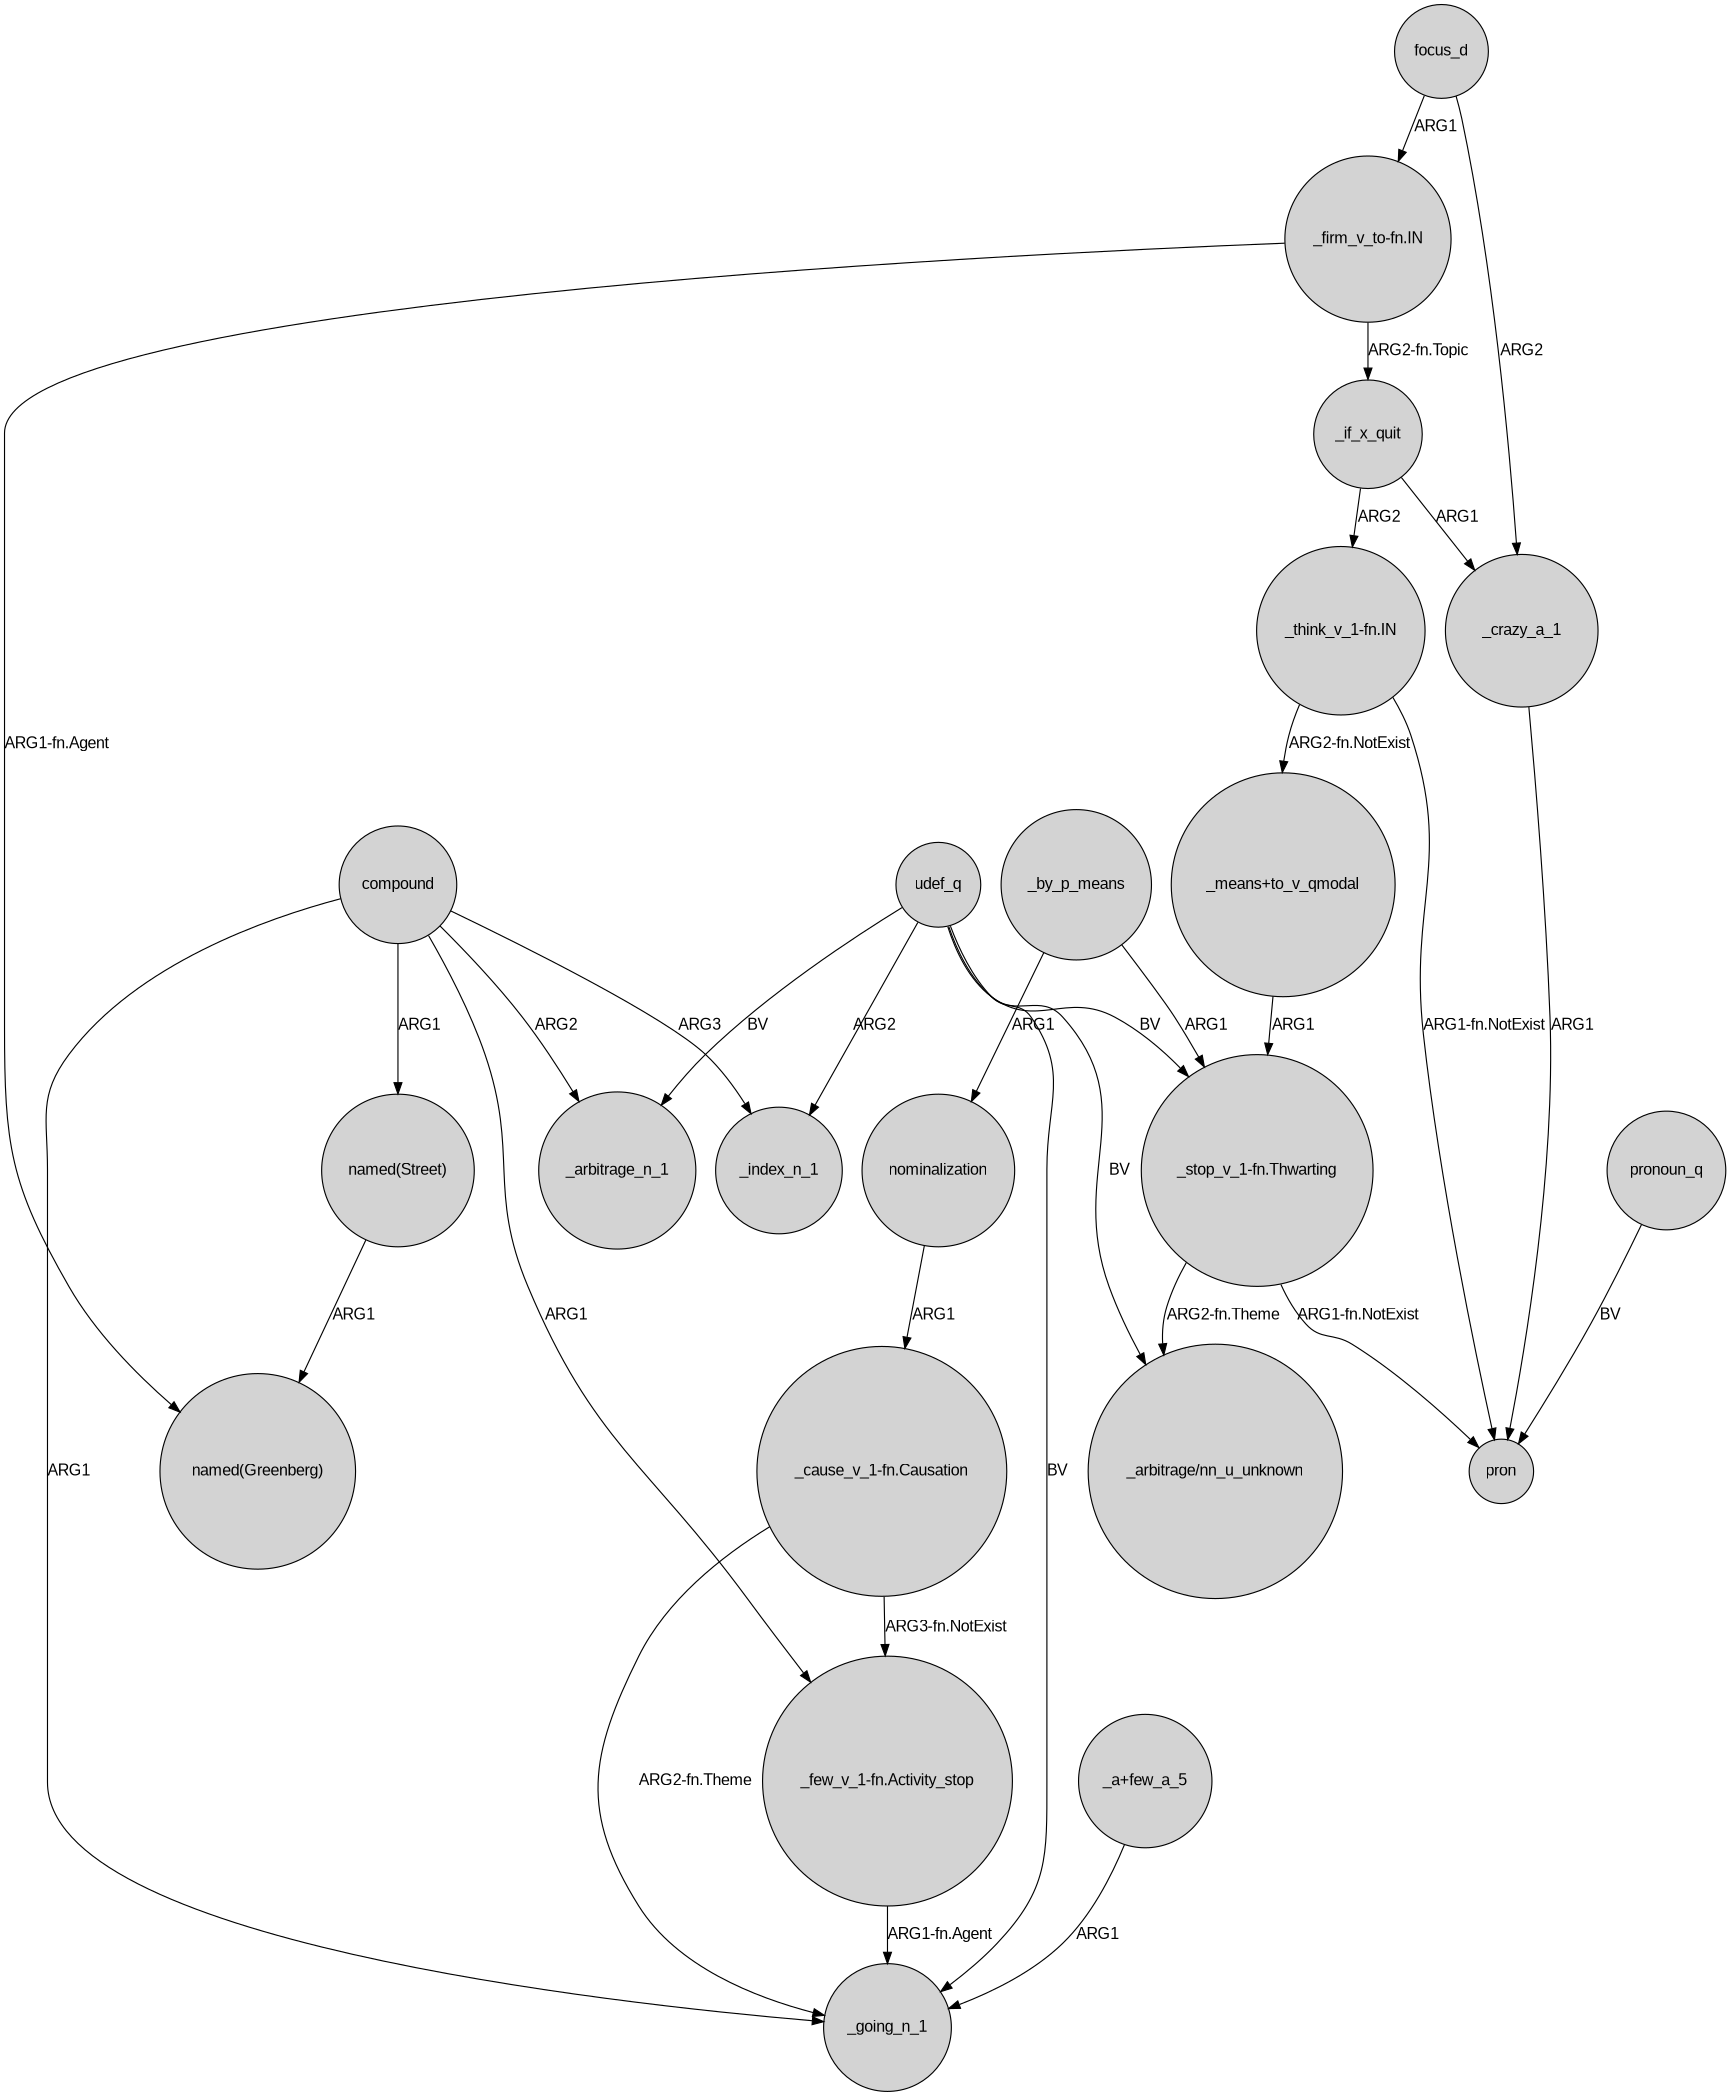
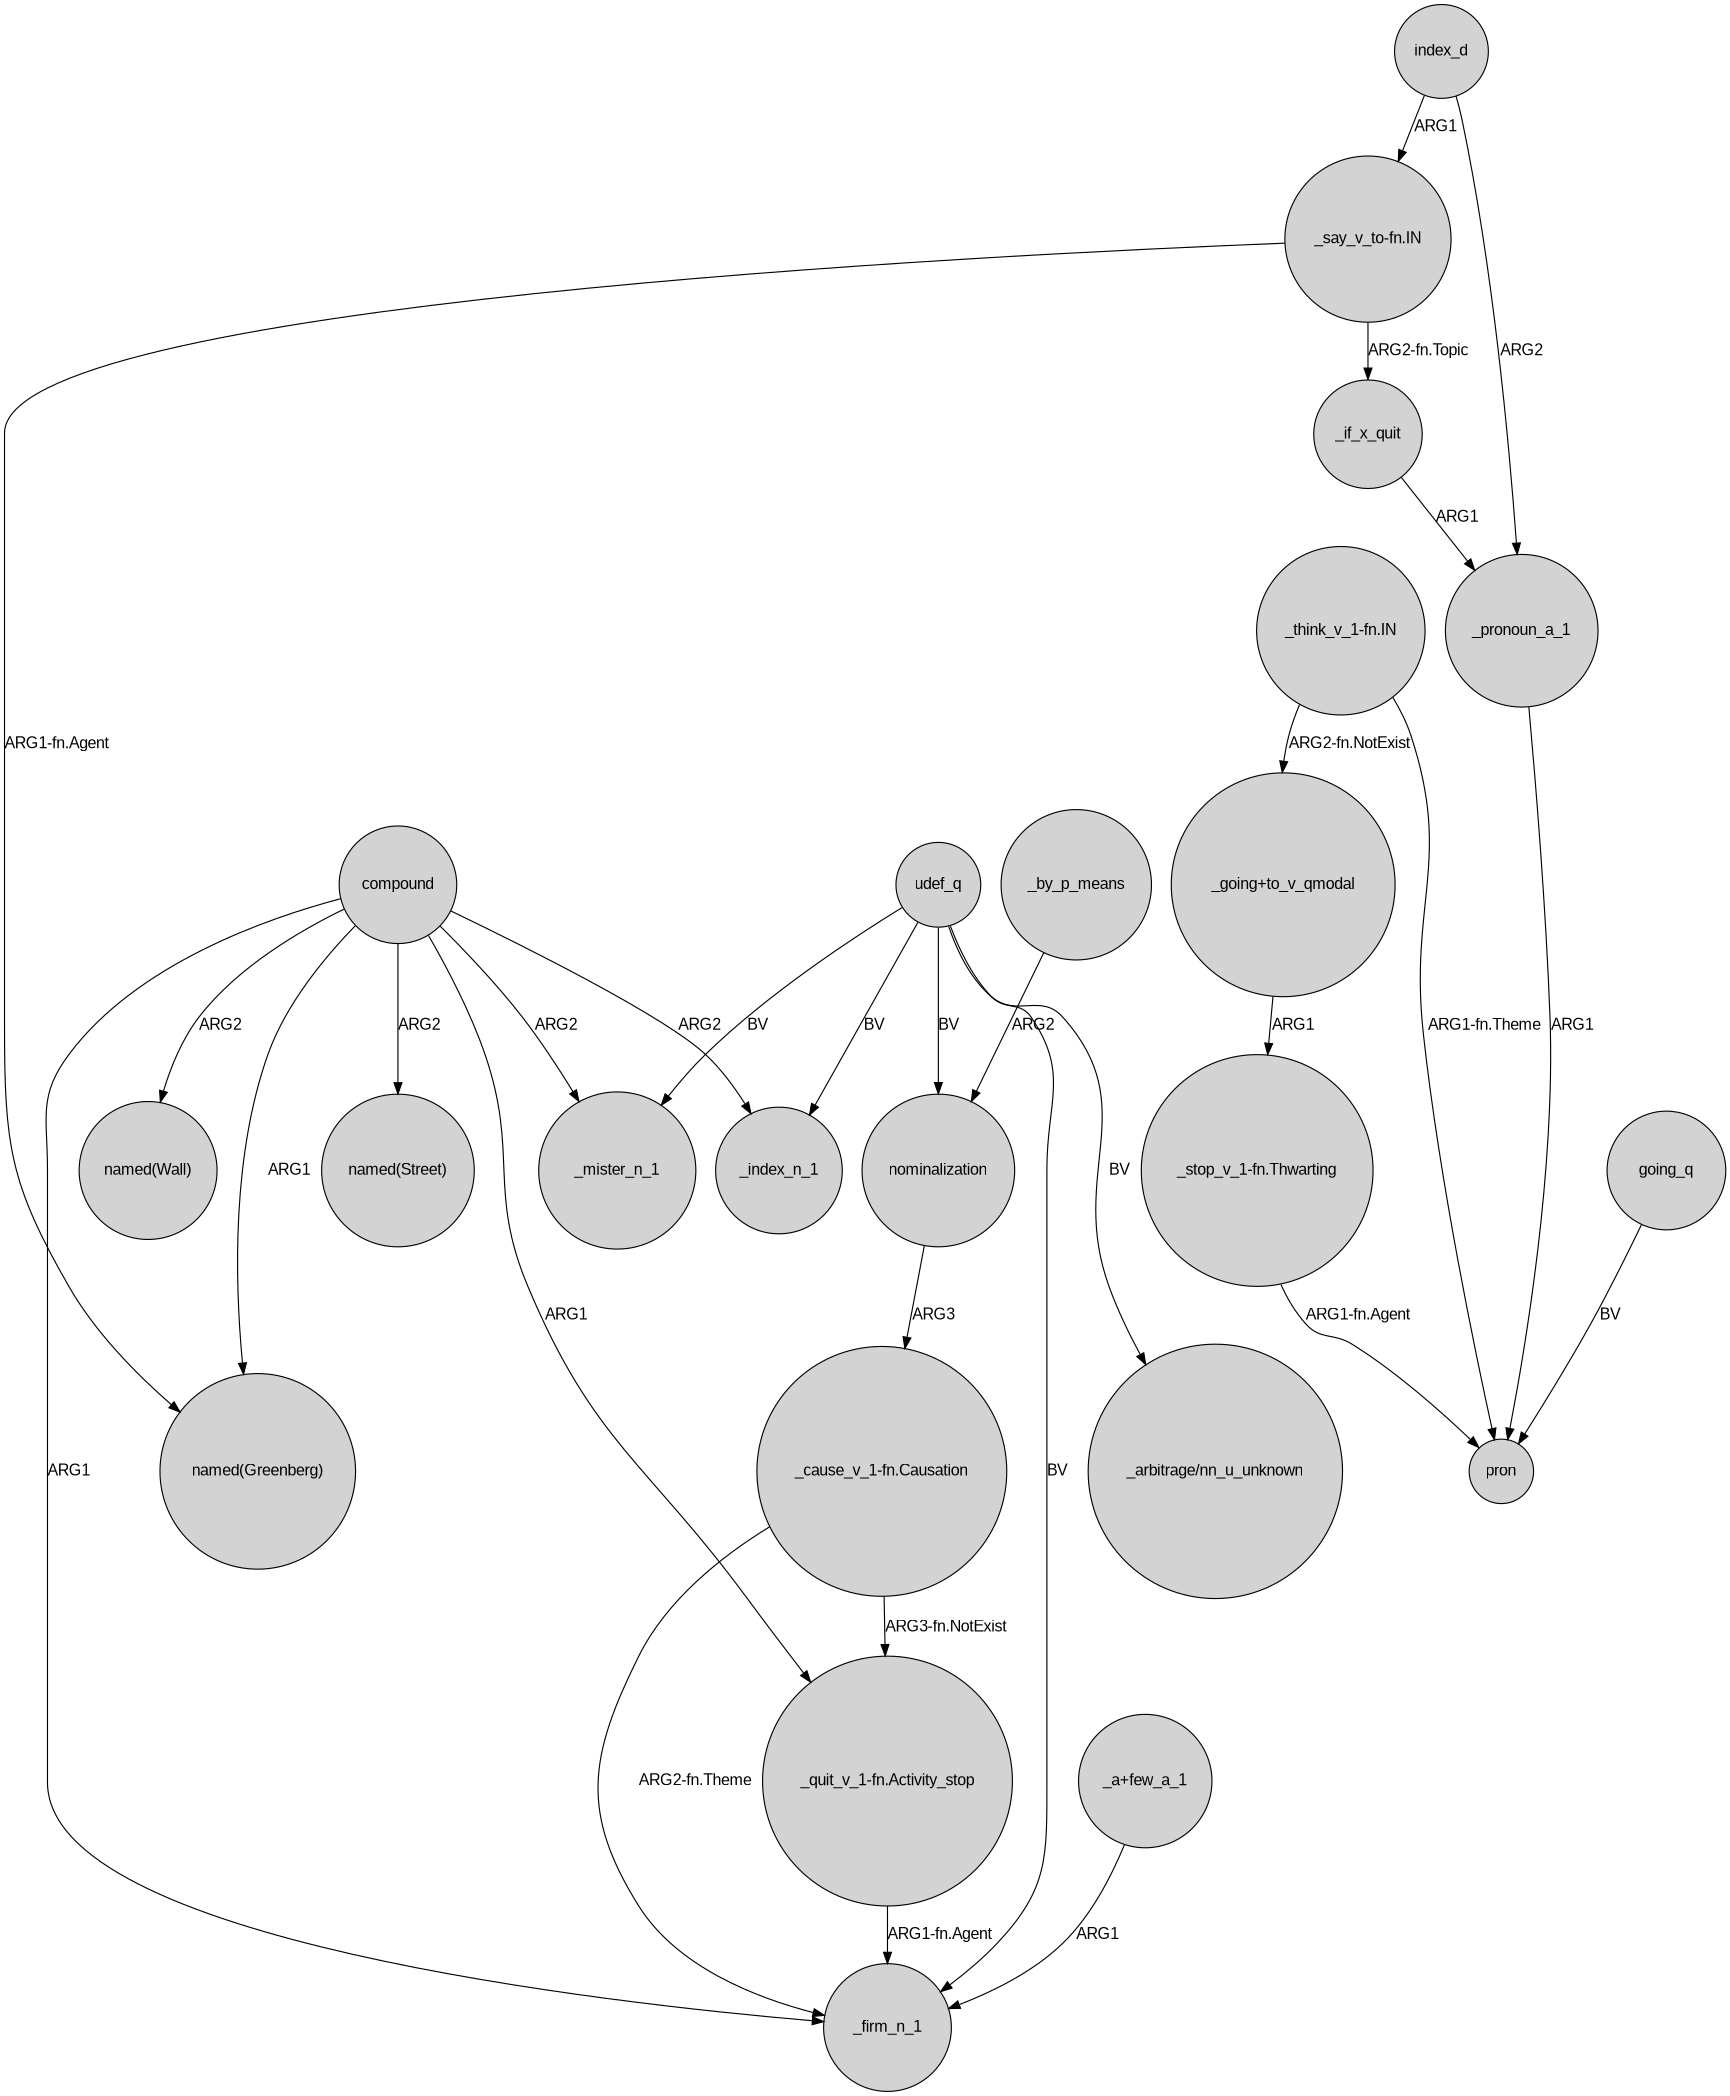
(1441, 51) -> (1441, 51)
(1368, 239) -> (1368, 239)
(1357, 512) -> none
(1522, 631) -> (1522, 631)
(1283, 885) -> (1283, 885)
(1162, 999) -> none
(1067, 1008) -> (938, 1005)
(419, 1026) -> (419, 1026)
(700, 1026) -> (700, 1026)
(874, 1026) -> (874, 1026)
(1033, 1026) -> (1033, 1026)
(1484, 1026) -> (1484, 1026)
none -> (148, 1170)
(617, 1170) -> (617, 1170)
(1666, 1170) -> (1666, 1170)
(1168, 1302) -> none
(335, 1306) -> (249, 1129)
(934, 1315) -> (934, 1315)
(1358, 1315) -> (1358, 1315)
(887, 1781) -> (887, 1781)
(1145, 1781) -> (1145, 1781)
(887, 2028) -> (887, 2028)
